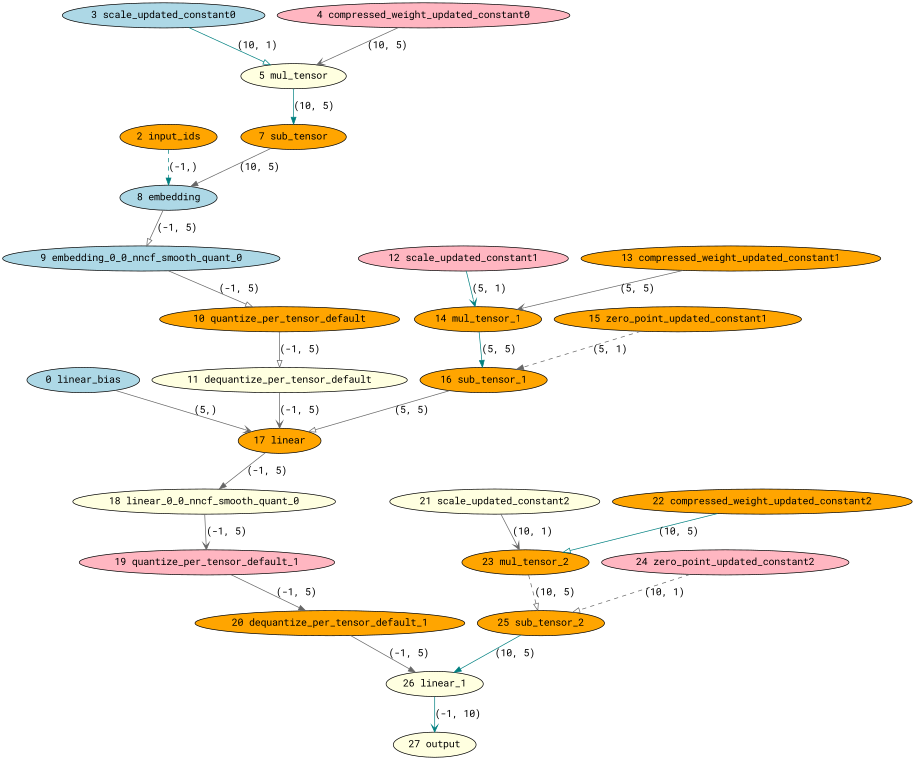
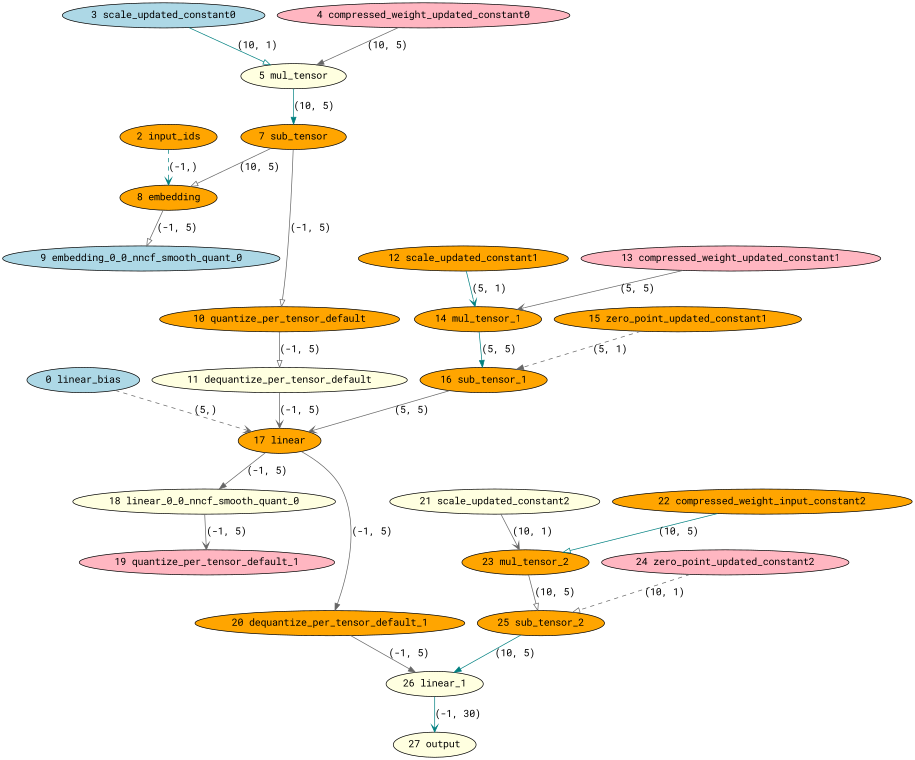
(361, 45) -> (361, 45)
(169, 164) -> (169, 164)
(234, 166) -> (234, 166)
(169, 198) -> (169, 198)
(463, 258) -> (463, 258)
(731, 258) -> (731, 258)
(207, 288) -> (289, 225)
(180, 410) -> (180, 410)
(382, 410) -> (382, 410)
(762, 502) -> (762, 502)
(532, 589) -> (532, 589)
(265, 591) -> (350, 519)
(458, 714) -> (458, 714)
